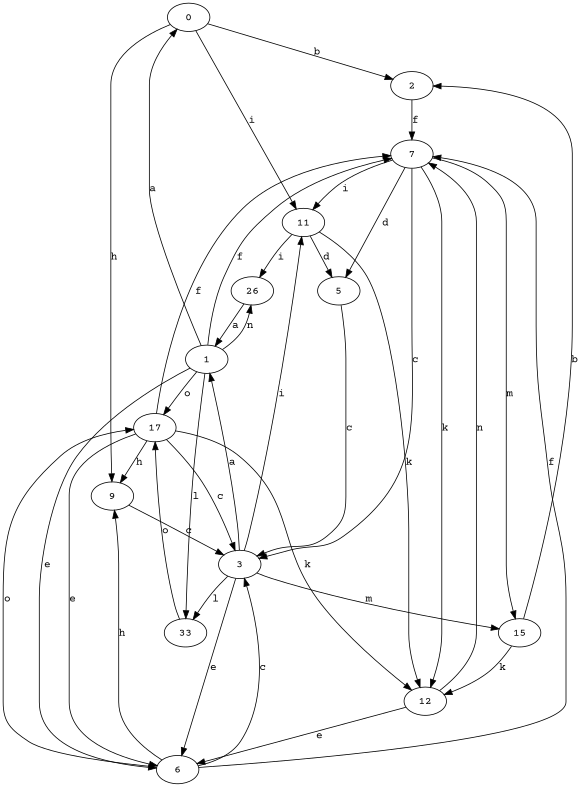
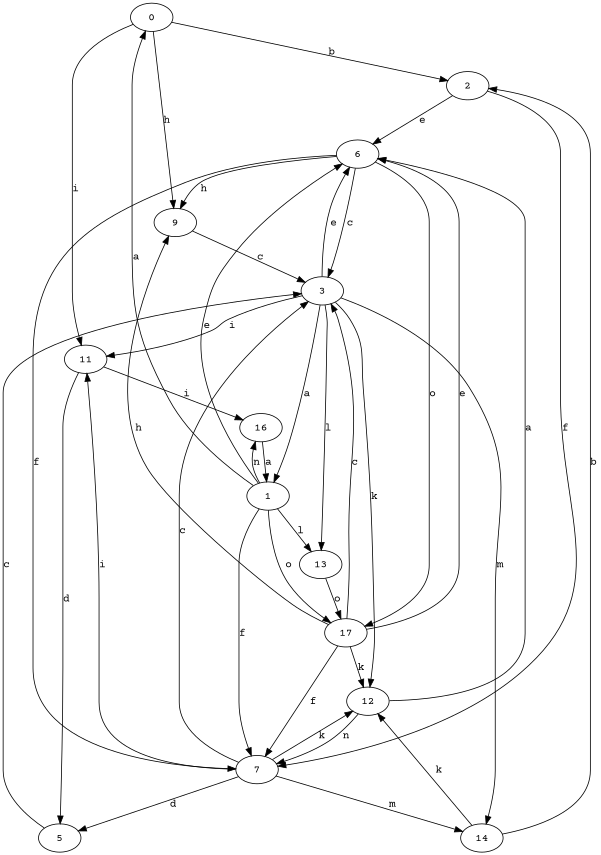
none -> (416, 118)
(252, 291) -> (261, 428)
(402, 432) -> (370, 487)
(186, 633) -> (321, 564)
(520, 633) -> (482, 838)
(320, 735) -> (529, 428)
